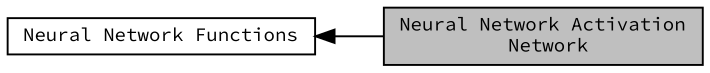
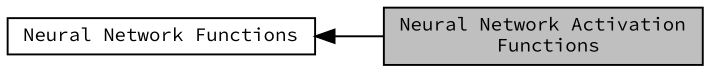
(543, 36) -> (543, 36)
